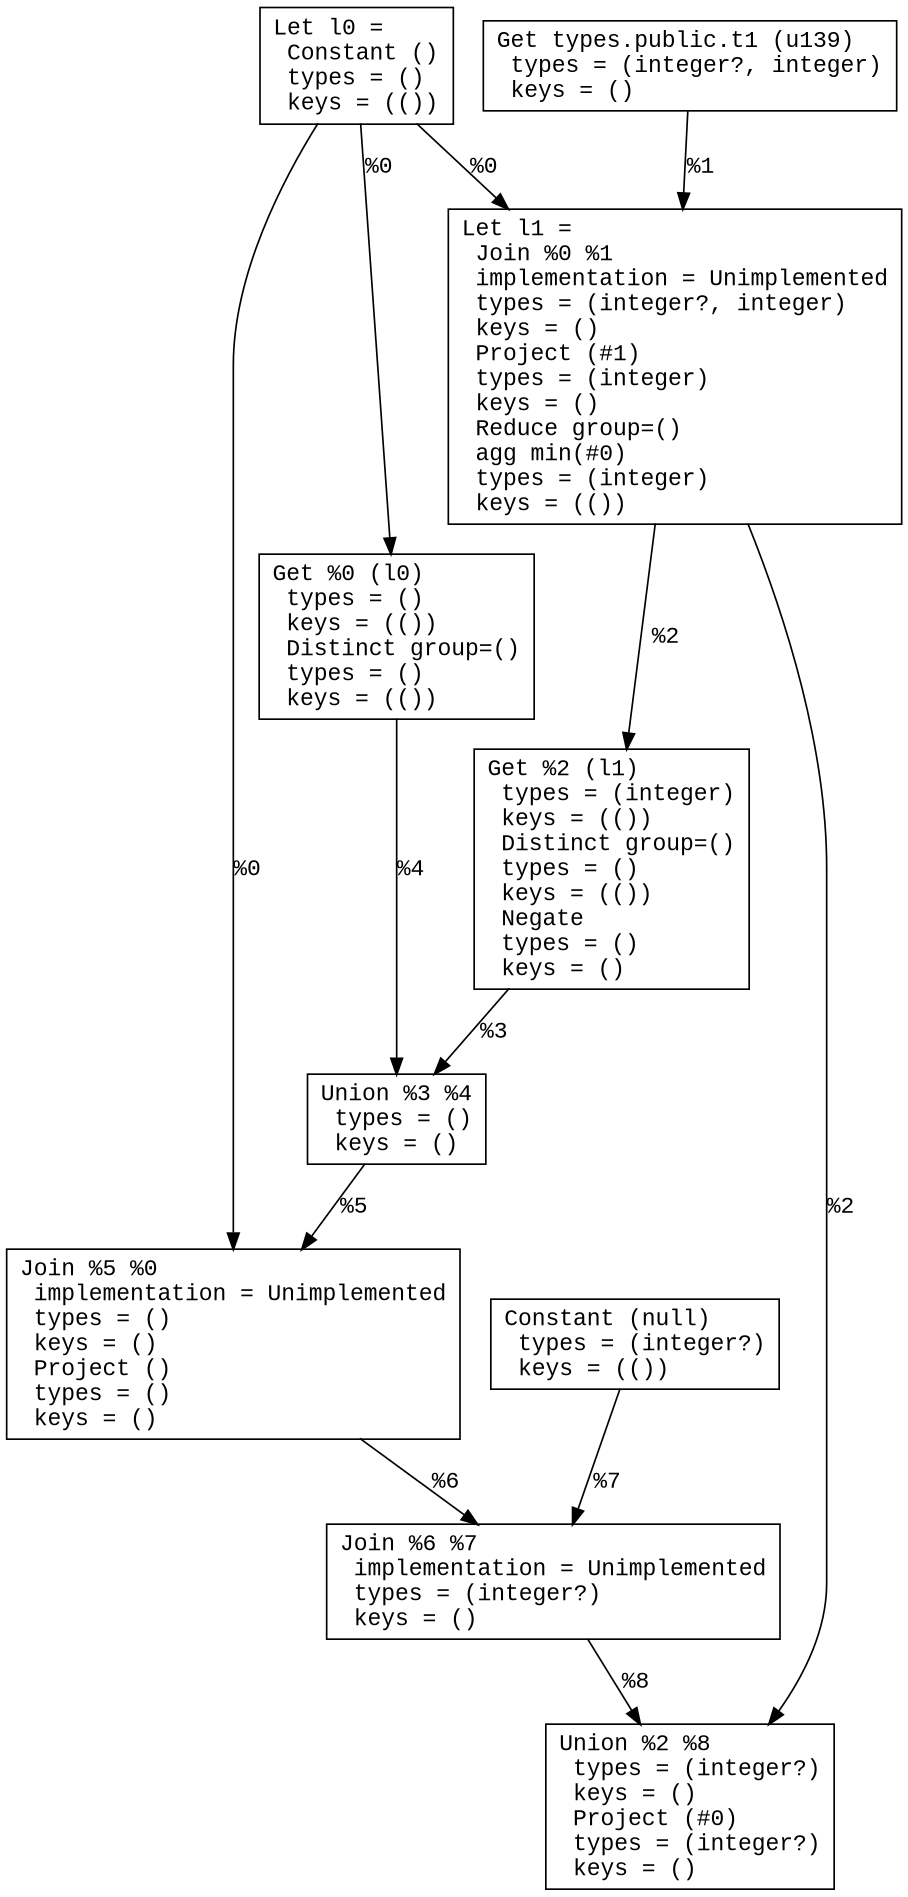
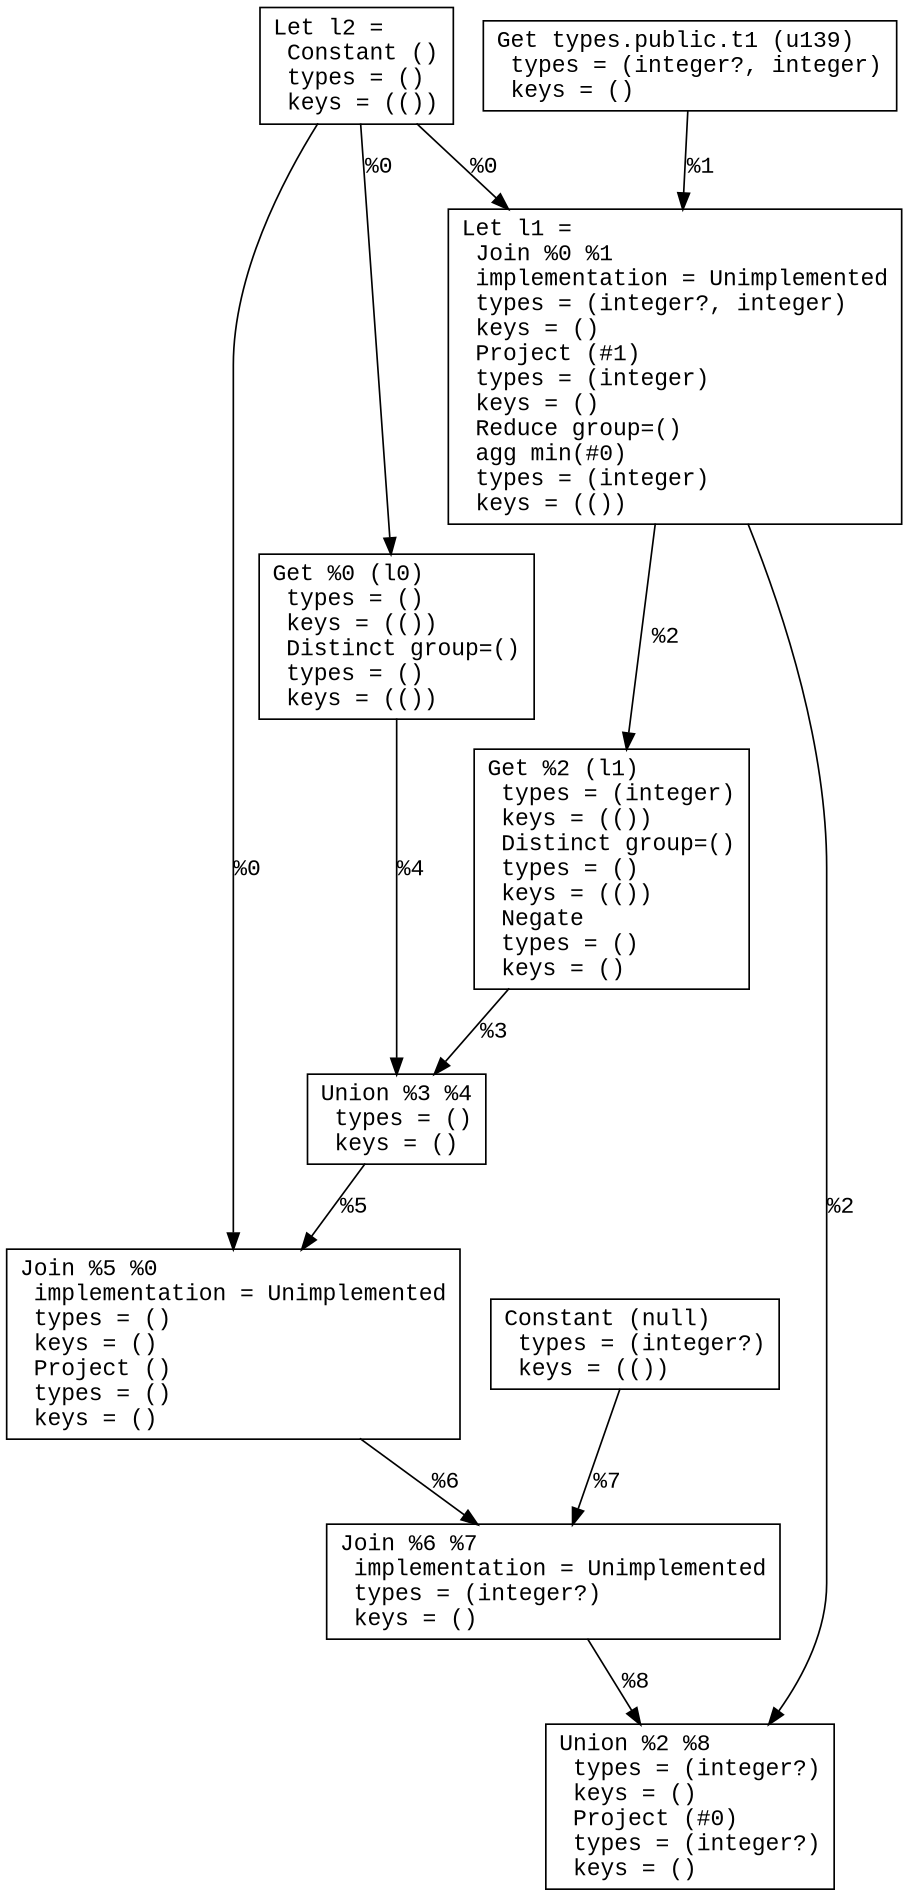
(357, 66) -> (357, 66)
